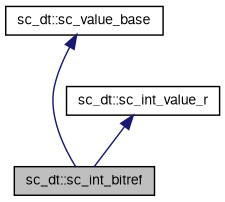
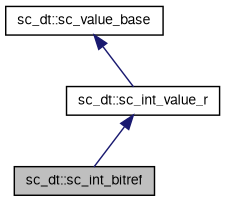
(53, 108) -> (118, 67)
